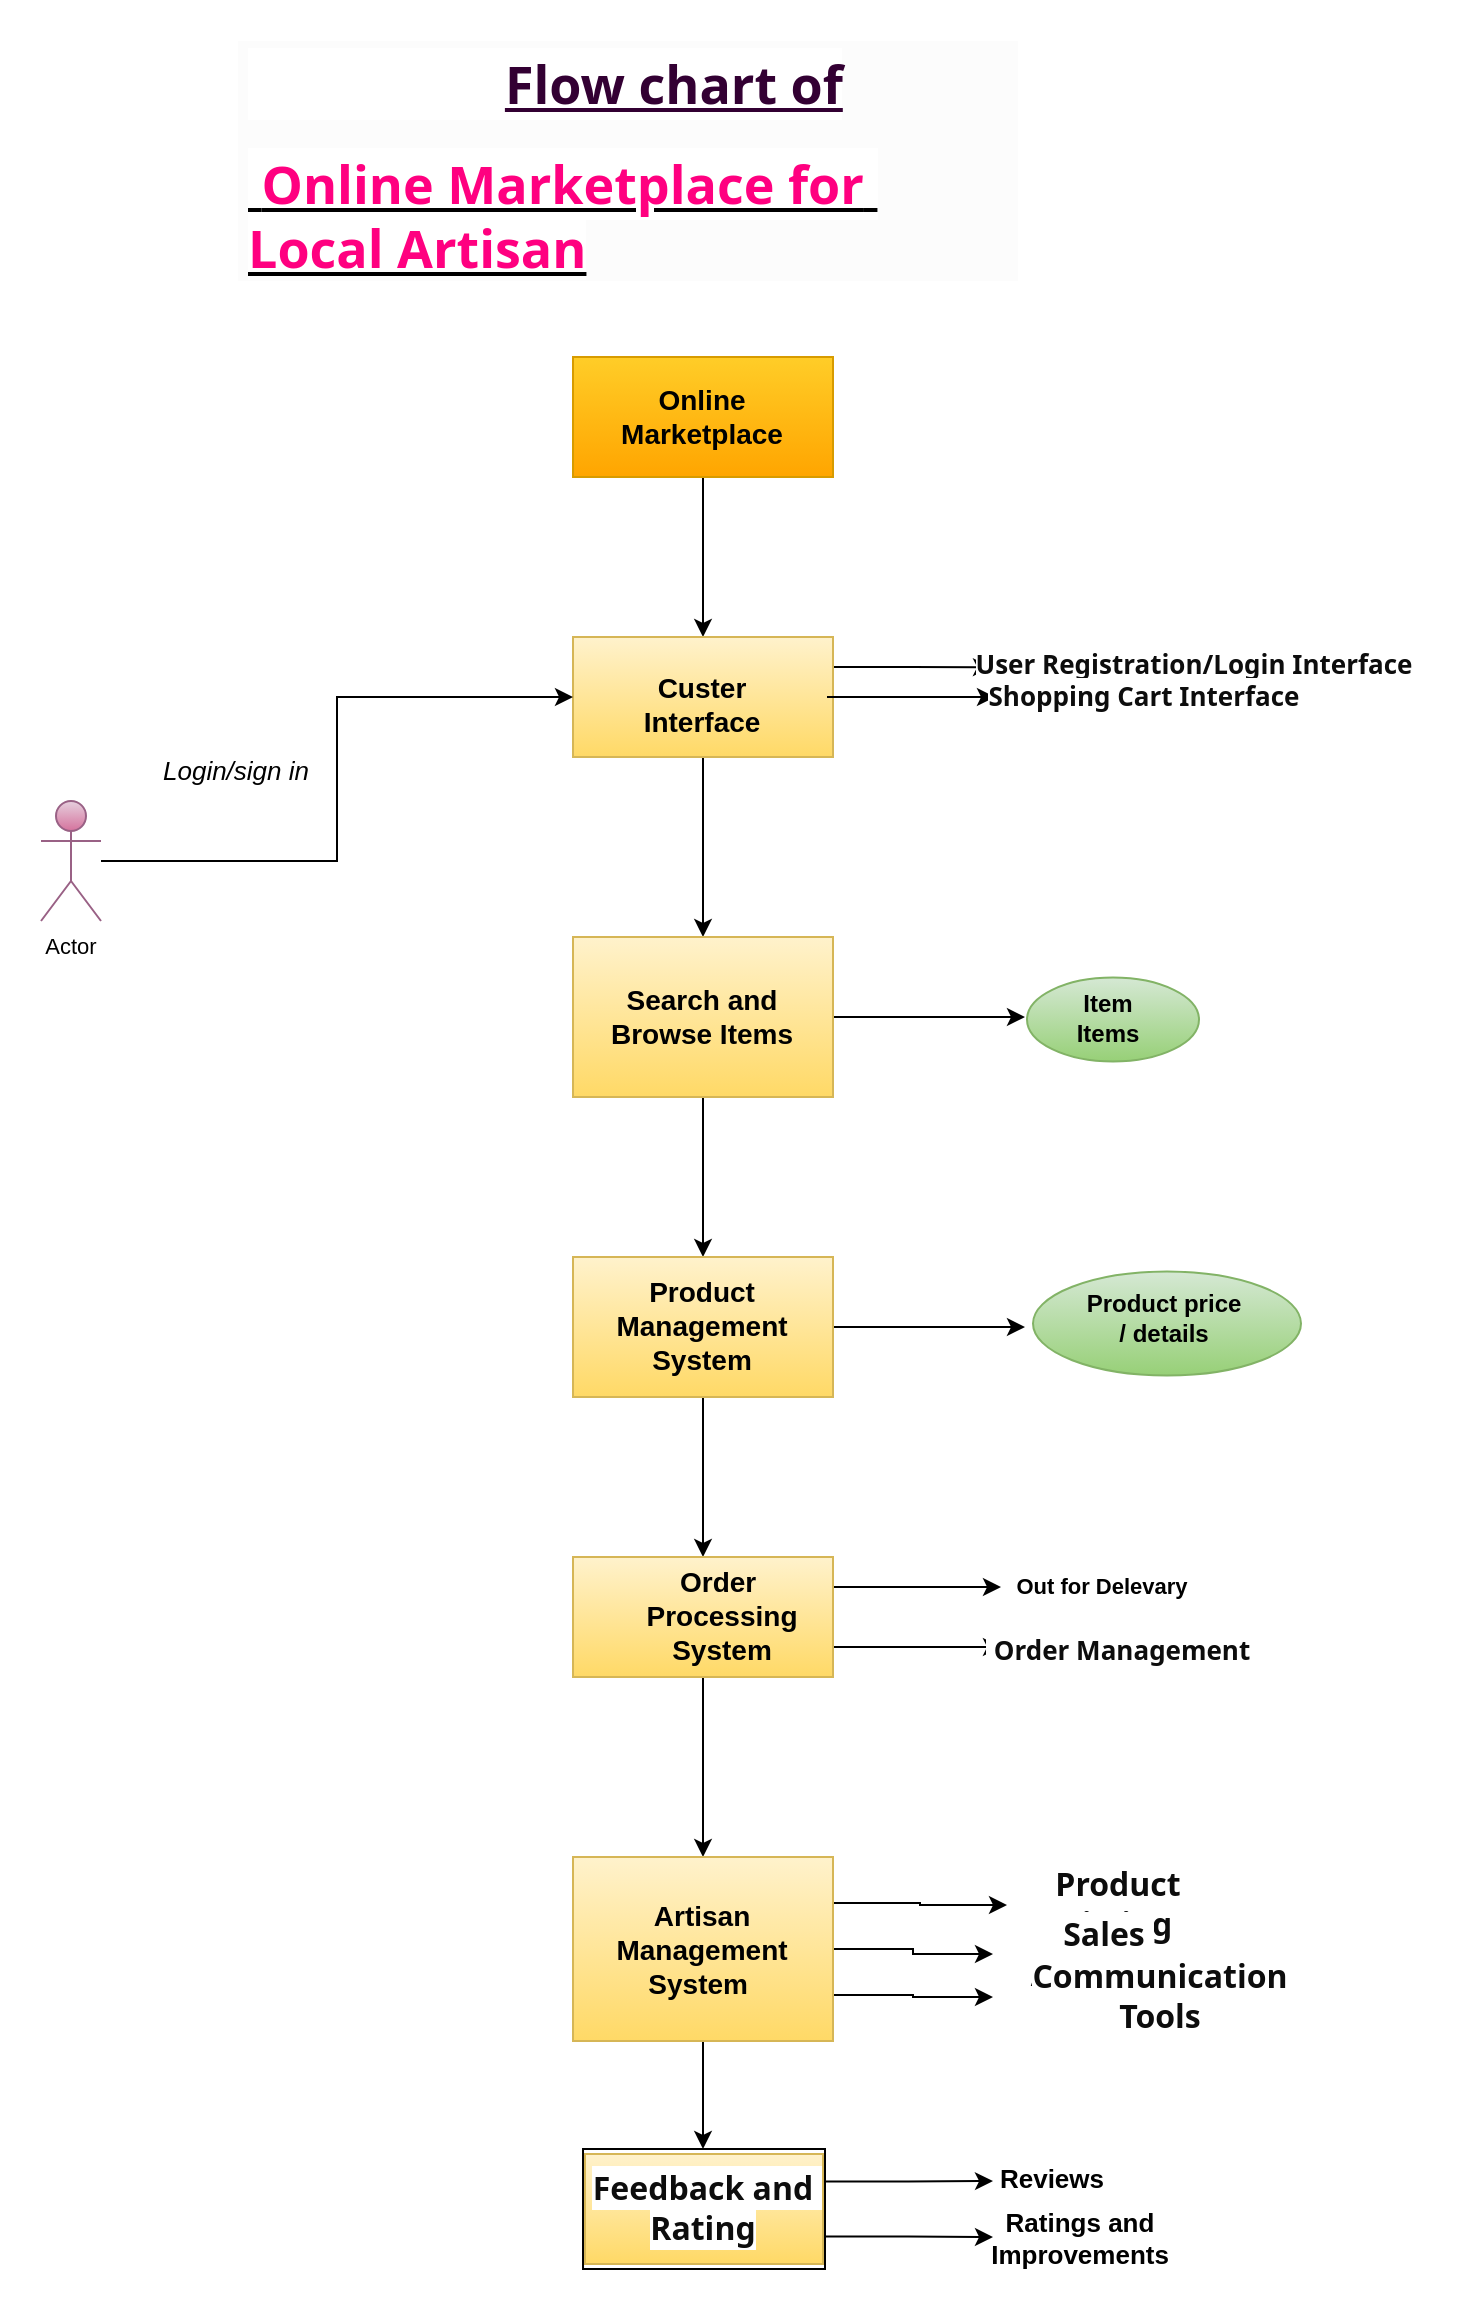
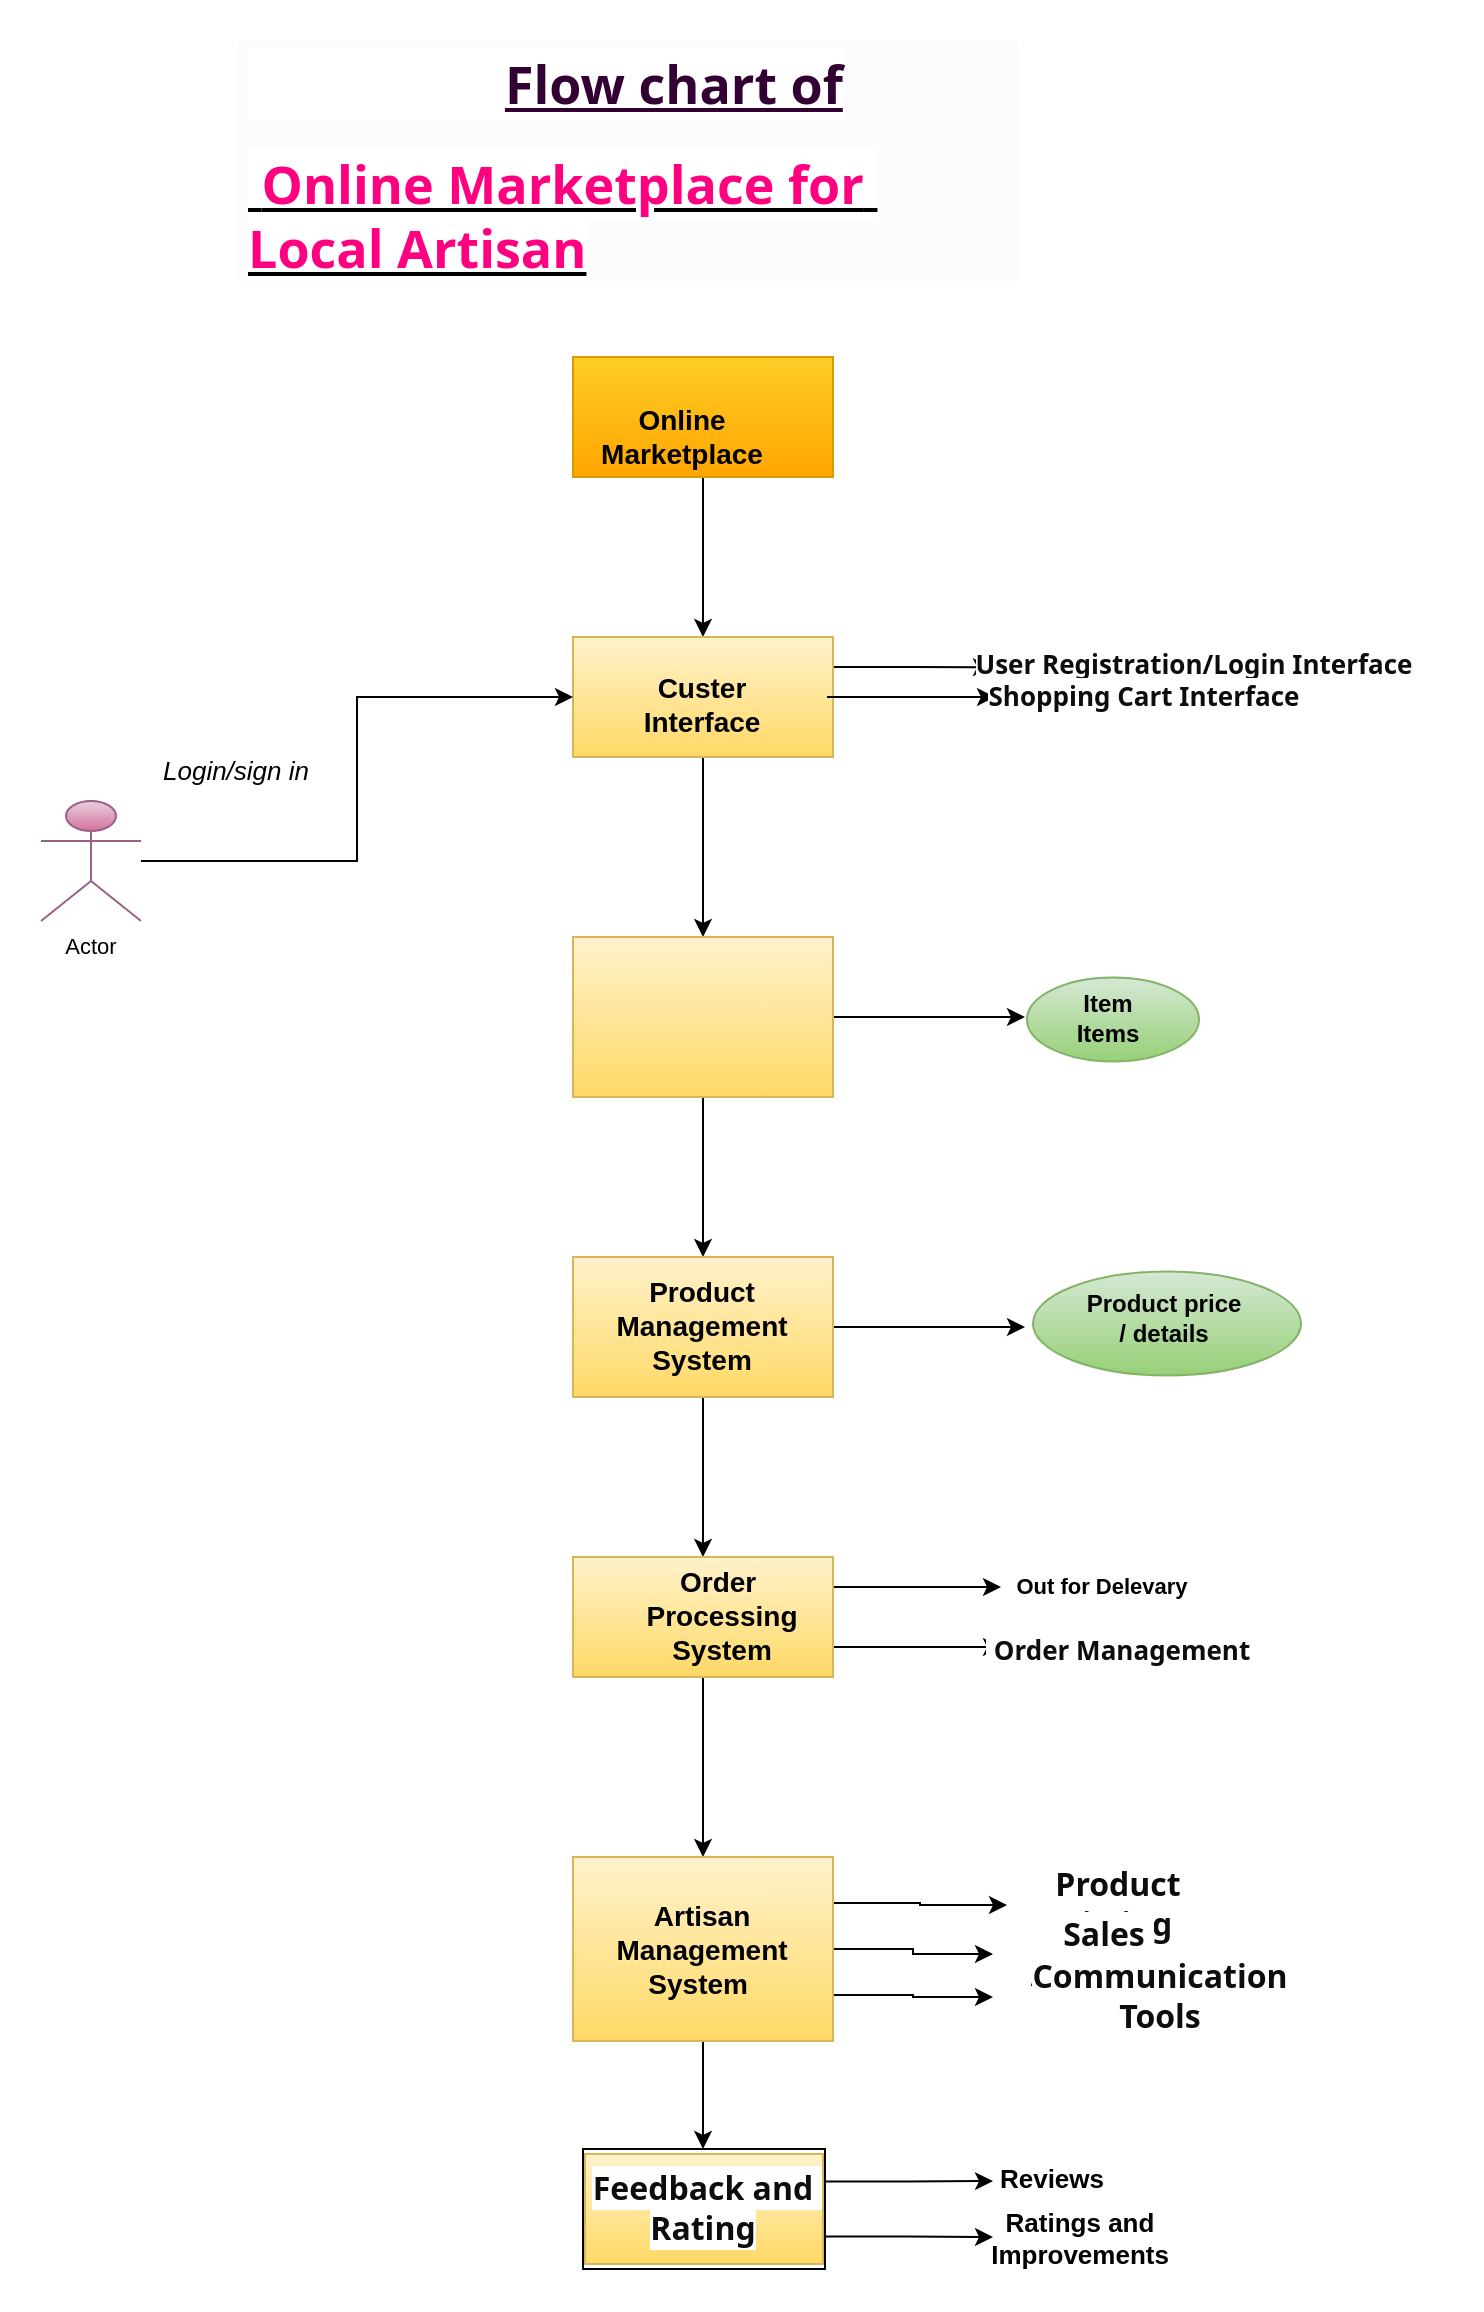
(703, 417) -> (683, 437)
(71, 861) -> (91, 861)
(703, 1017) -> none
